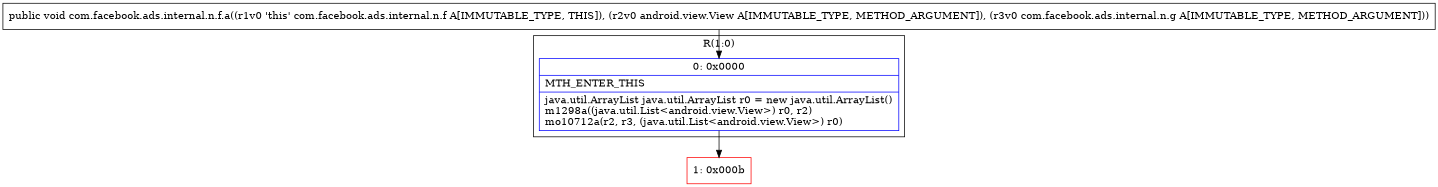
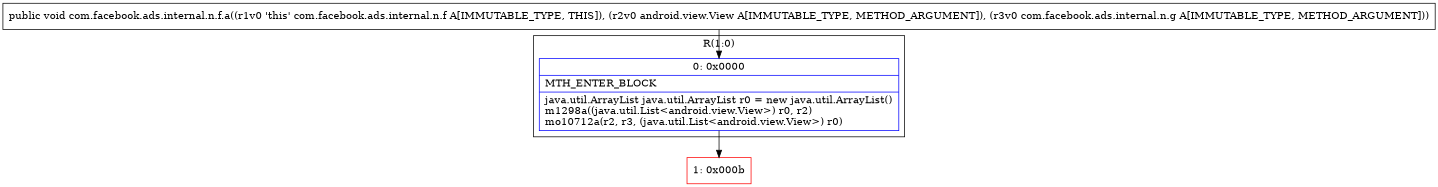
(595, 83) -> (601, 83)
